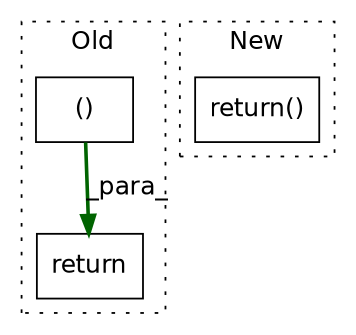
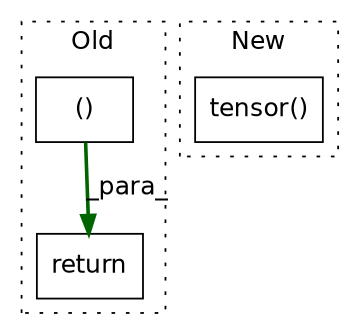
(257, 110) -> (259, 110)
